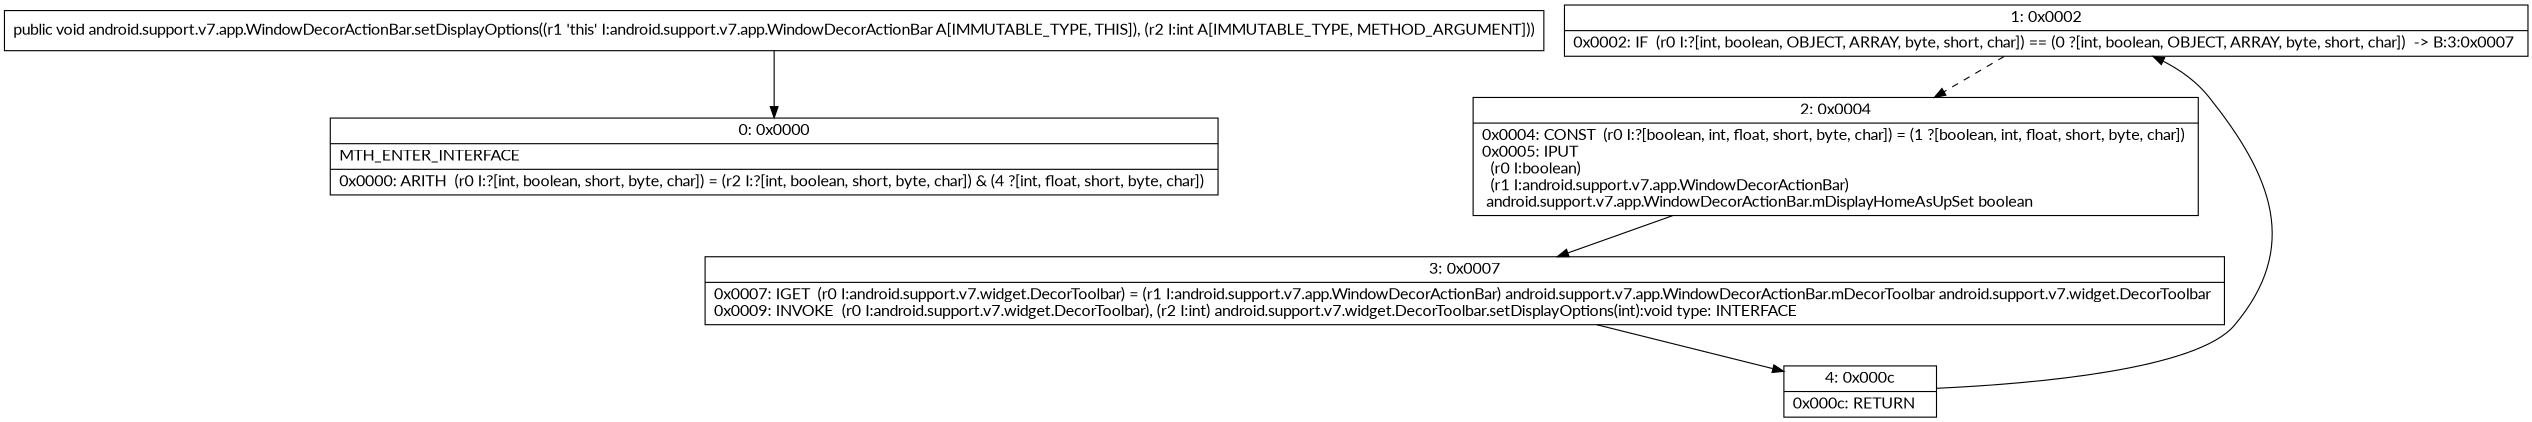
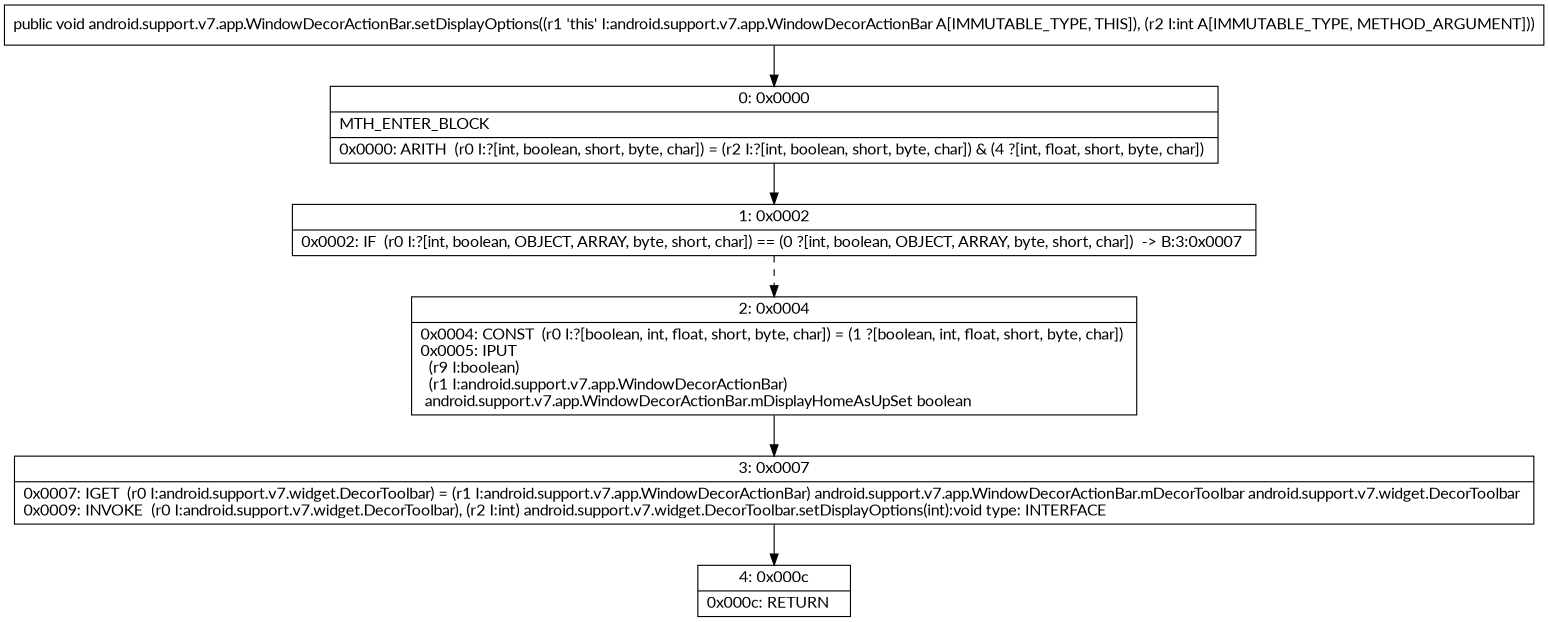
(430, 156) -> (414, 124)
(1532, 169) -> (470, 368)
(2236, 324) -> (774, 178)
